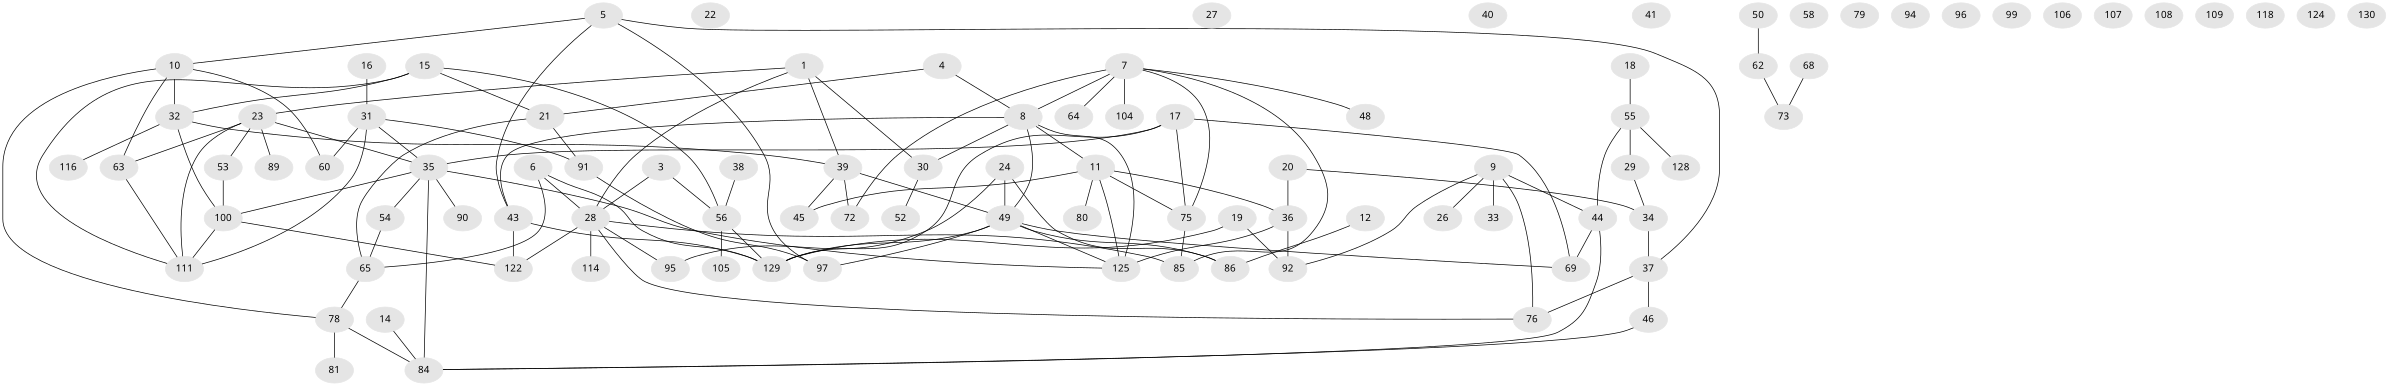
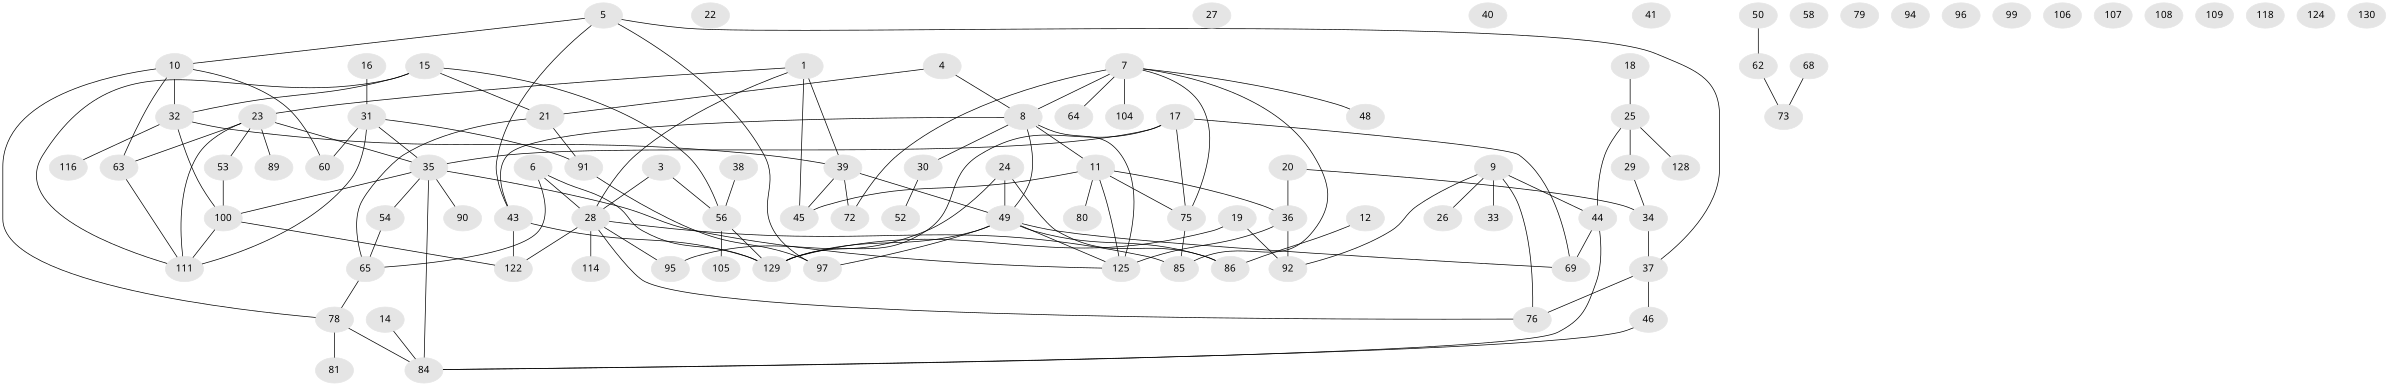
(859, 113) -> (802, 142)
(1630, 117) -> (1630, 117)
